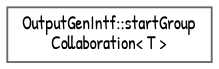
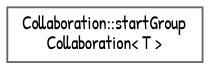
(110, 35) -> (105, 35)
